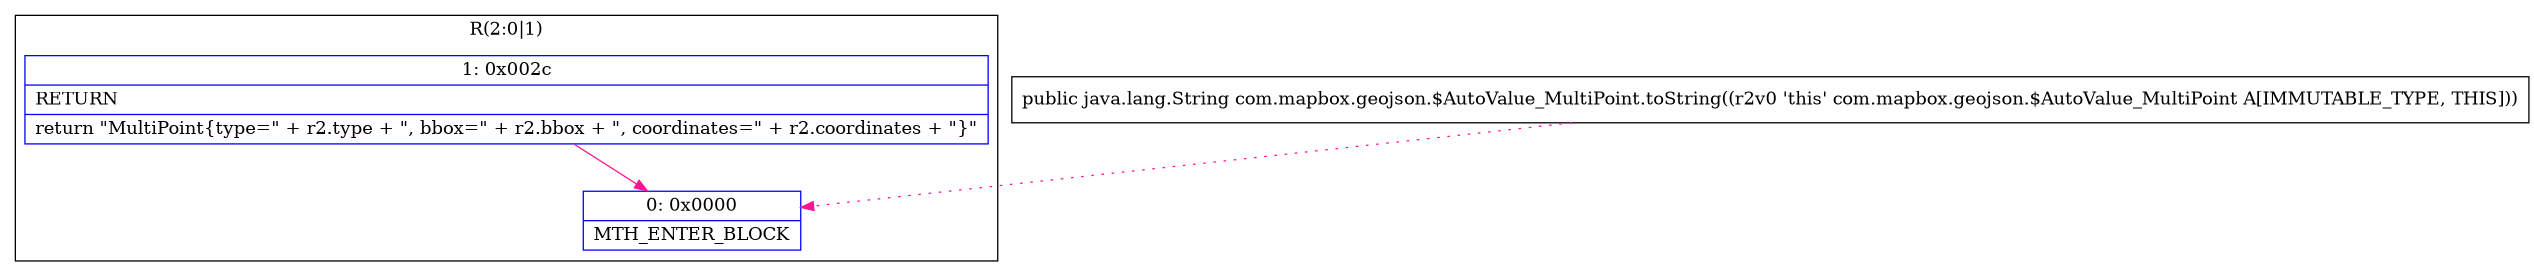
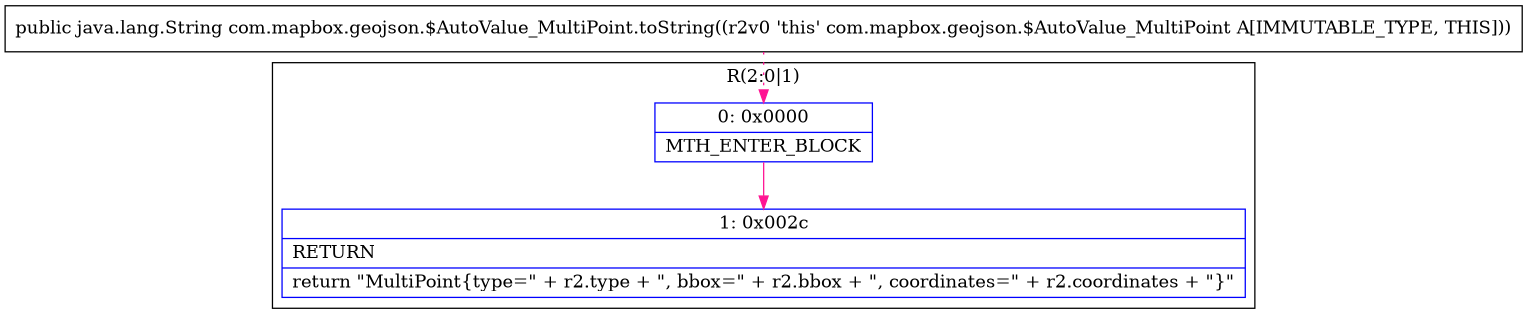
(605, 164) -> (764, 179)
